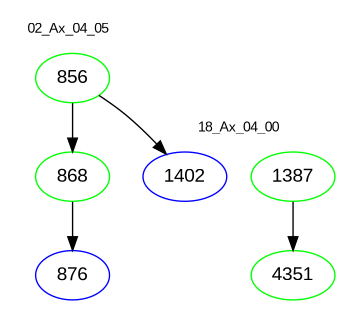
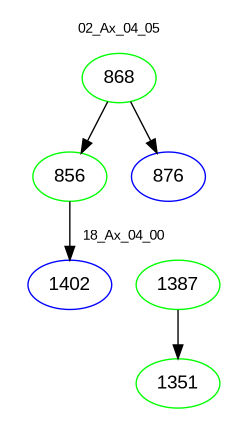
(73, 121) -> (98, 121)
(293, 275) -> (178, 383)
